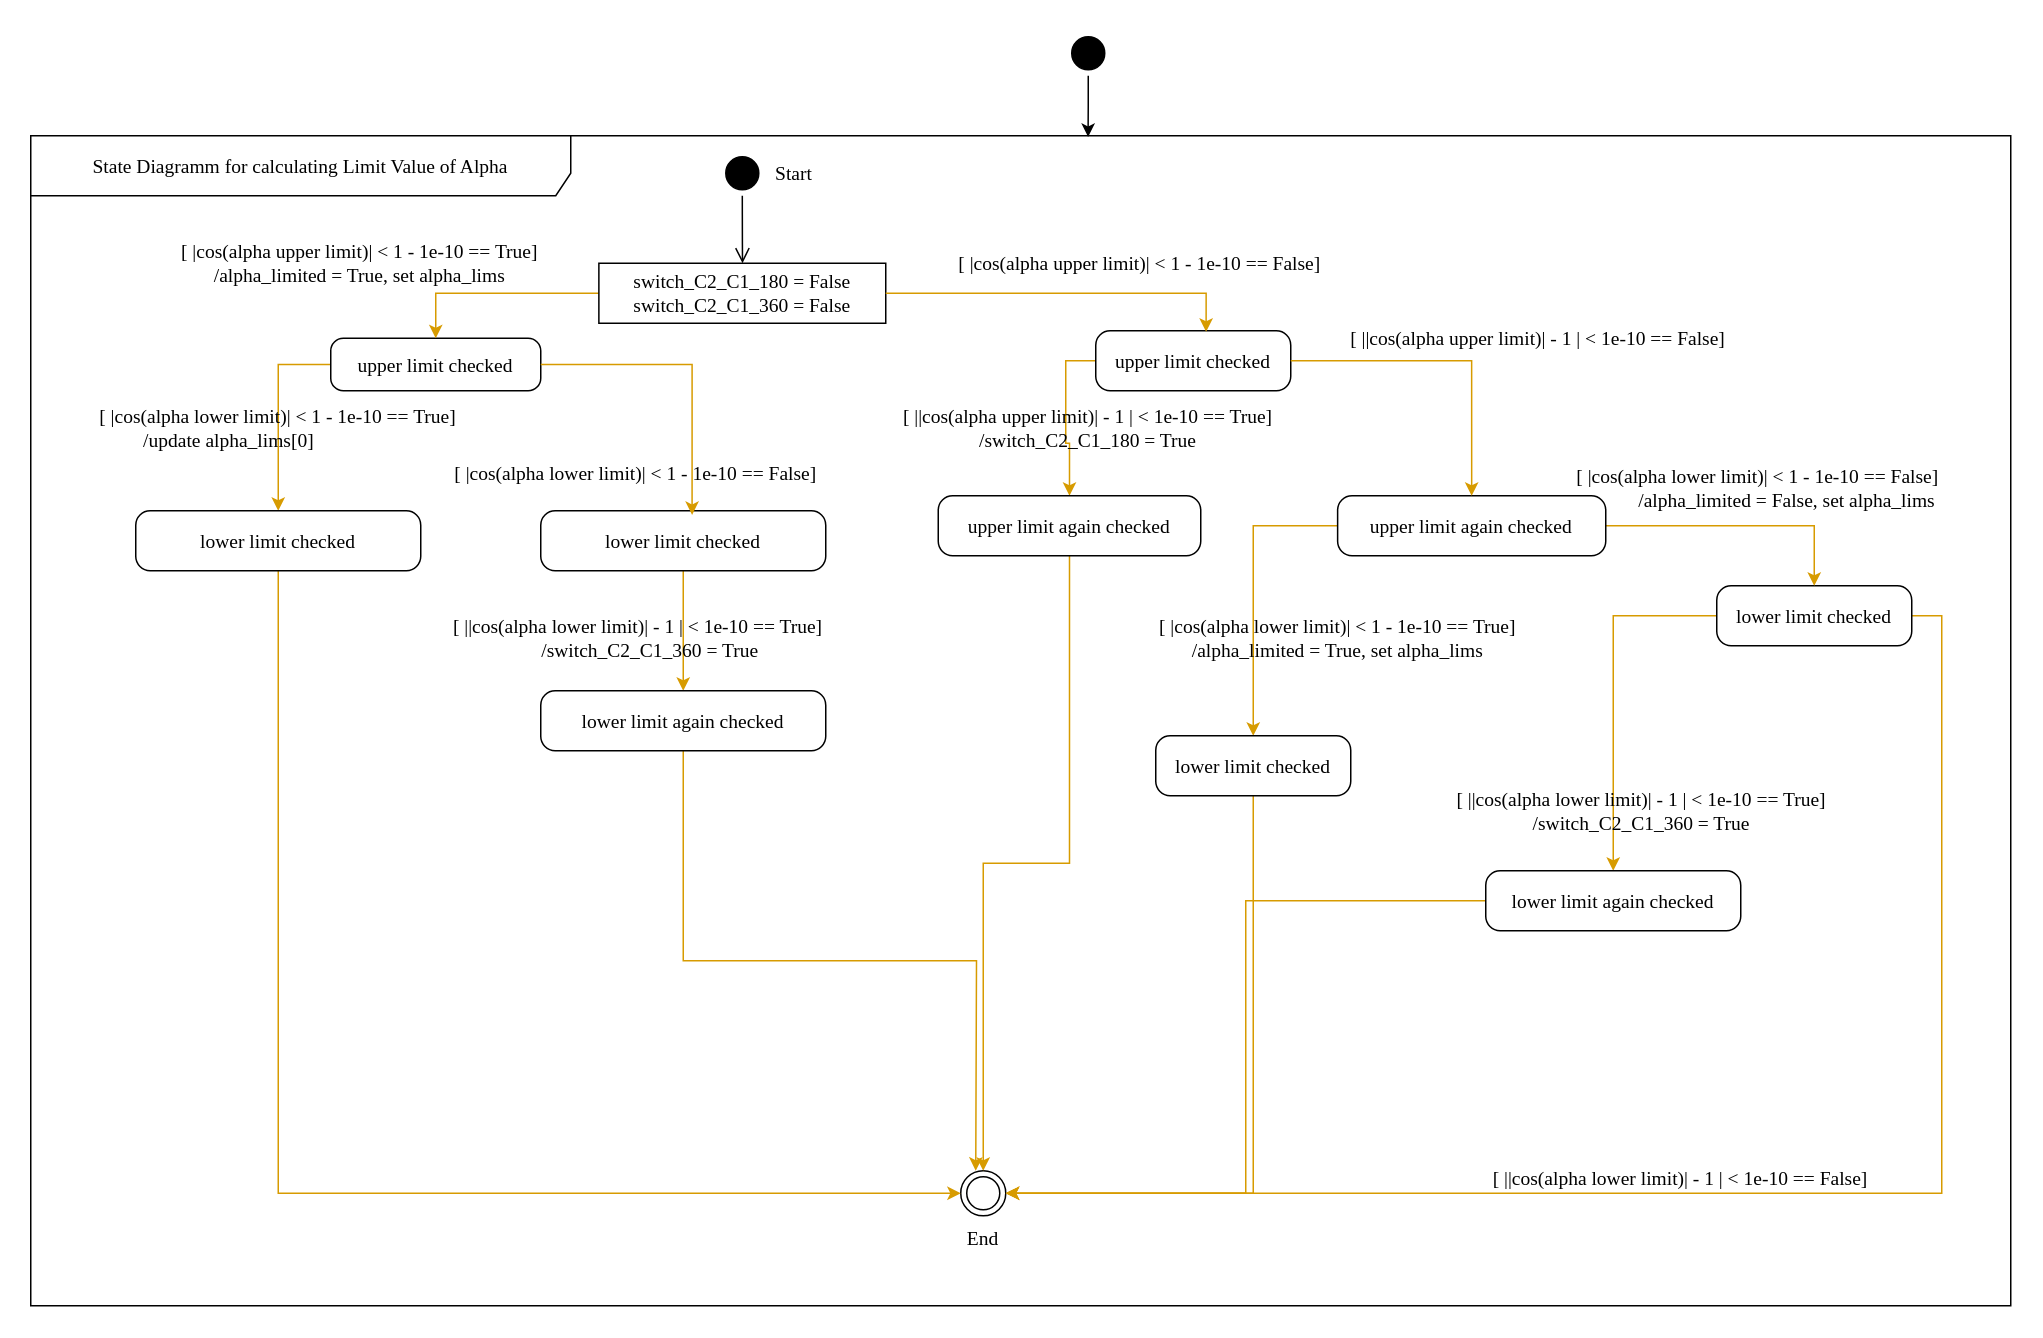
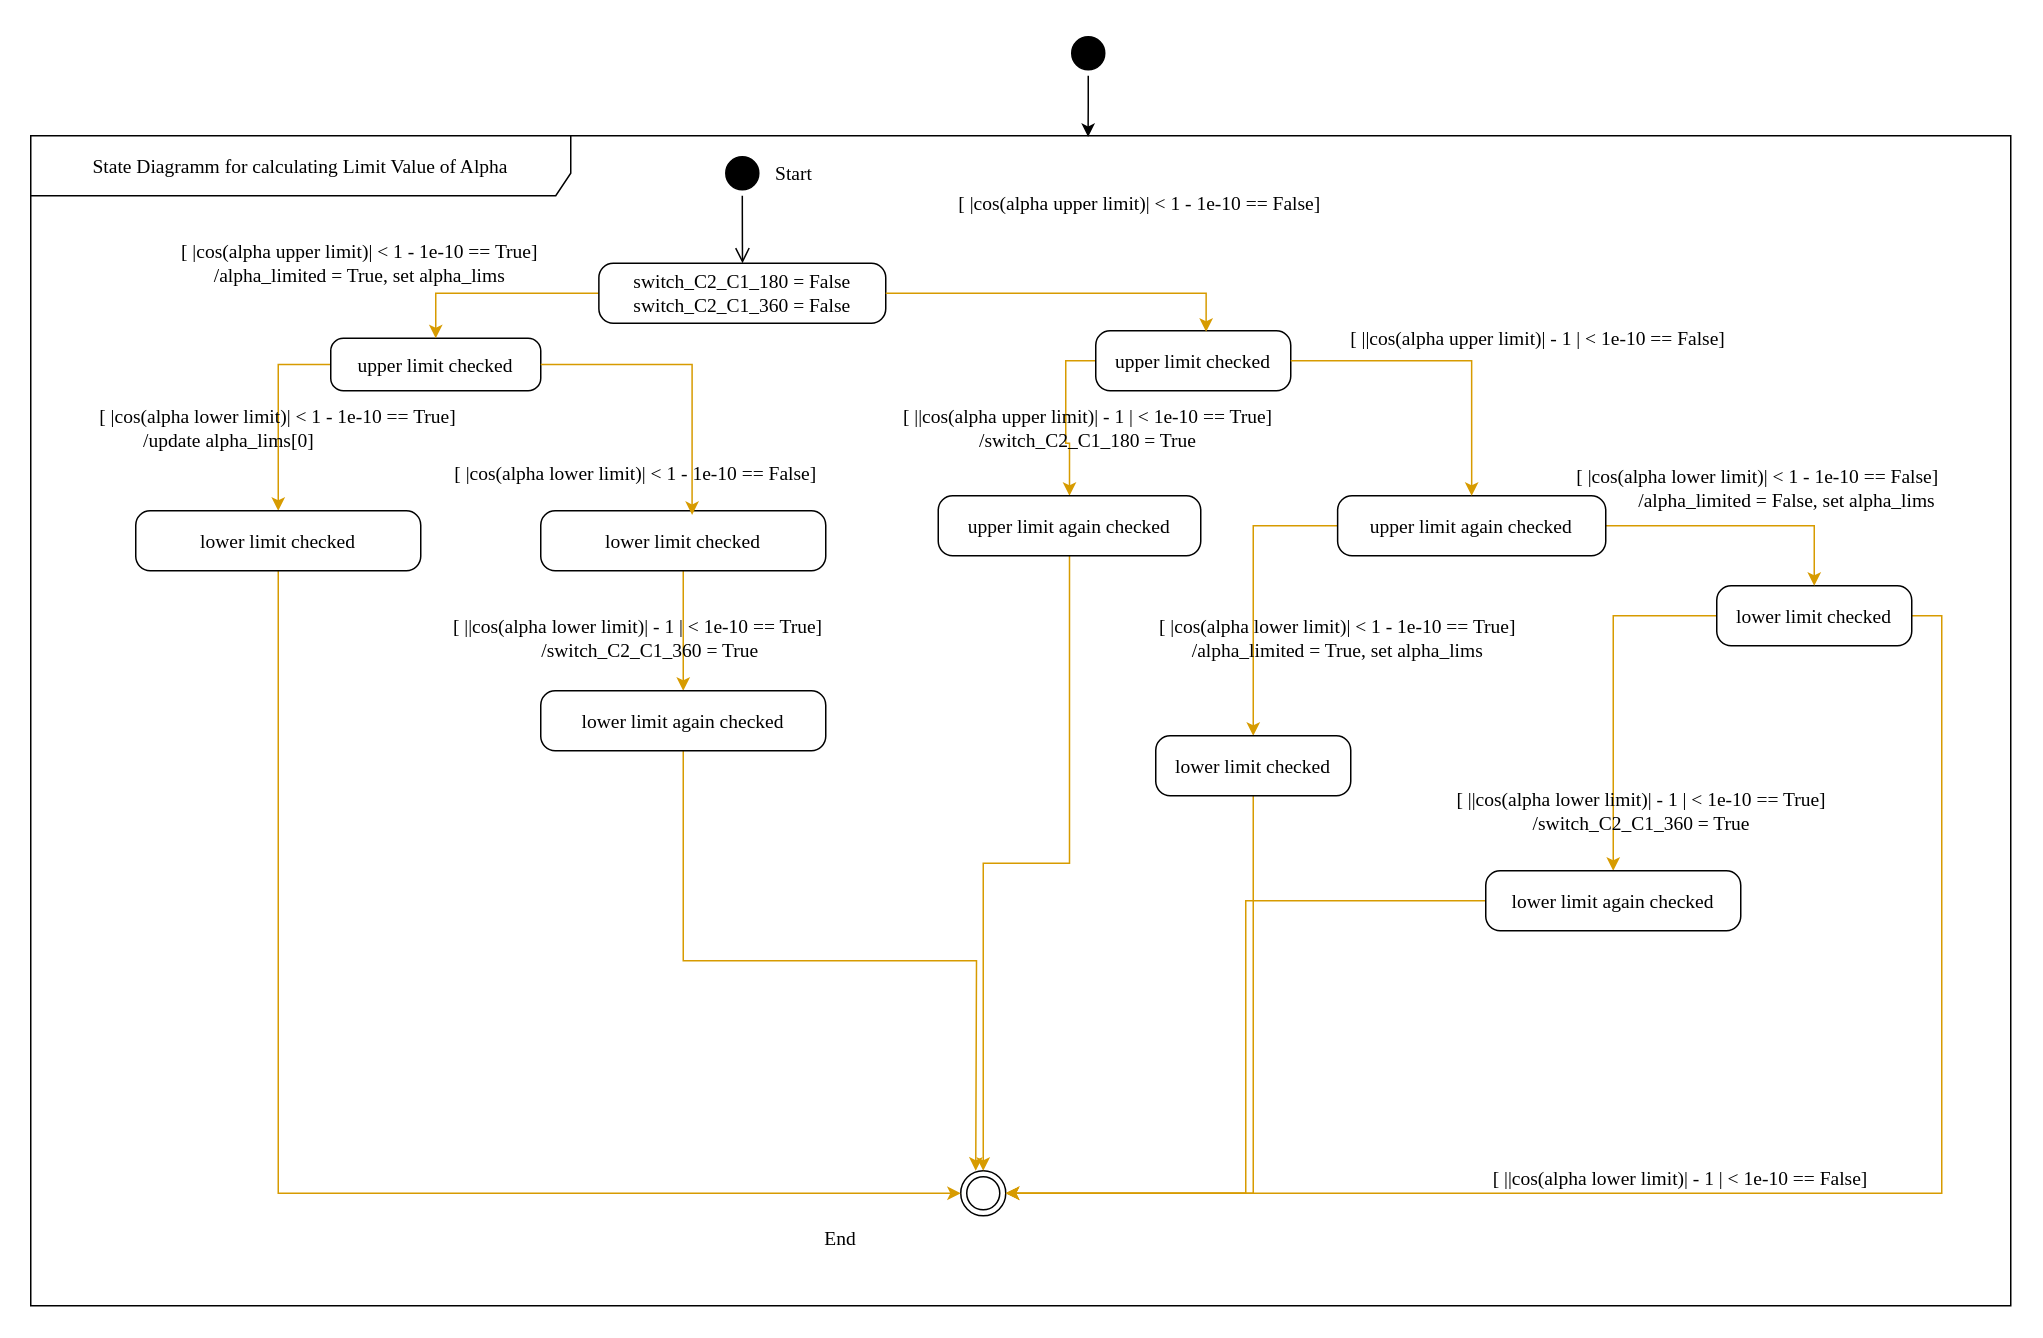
(1140, 263) -> (1140, 203)
(742, 293) -> (742, 293)
(983, 1238) -> (841, 1238)
